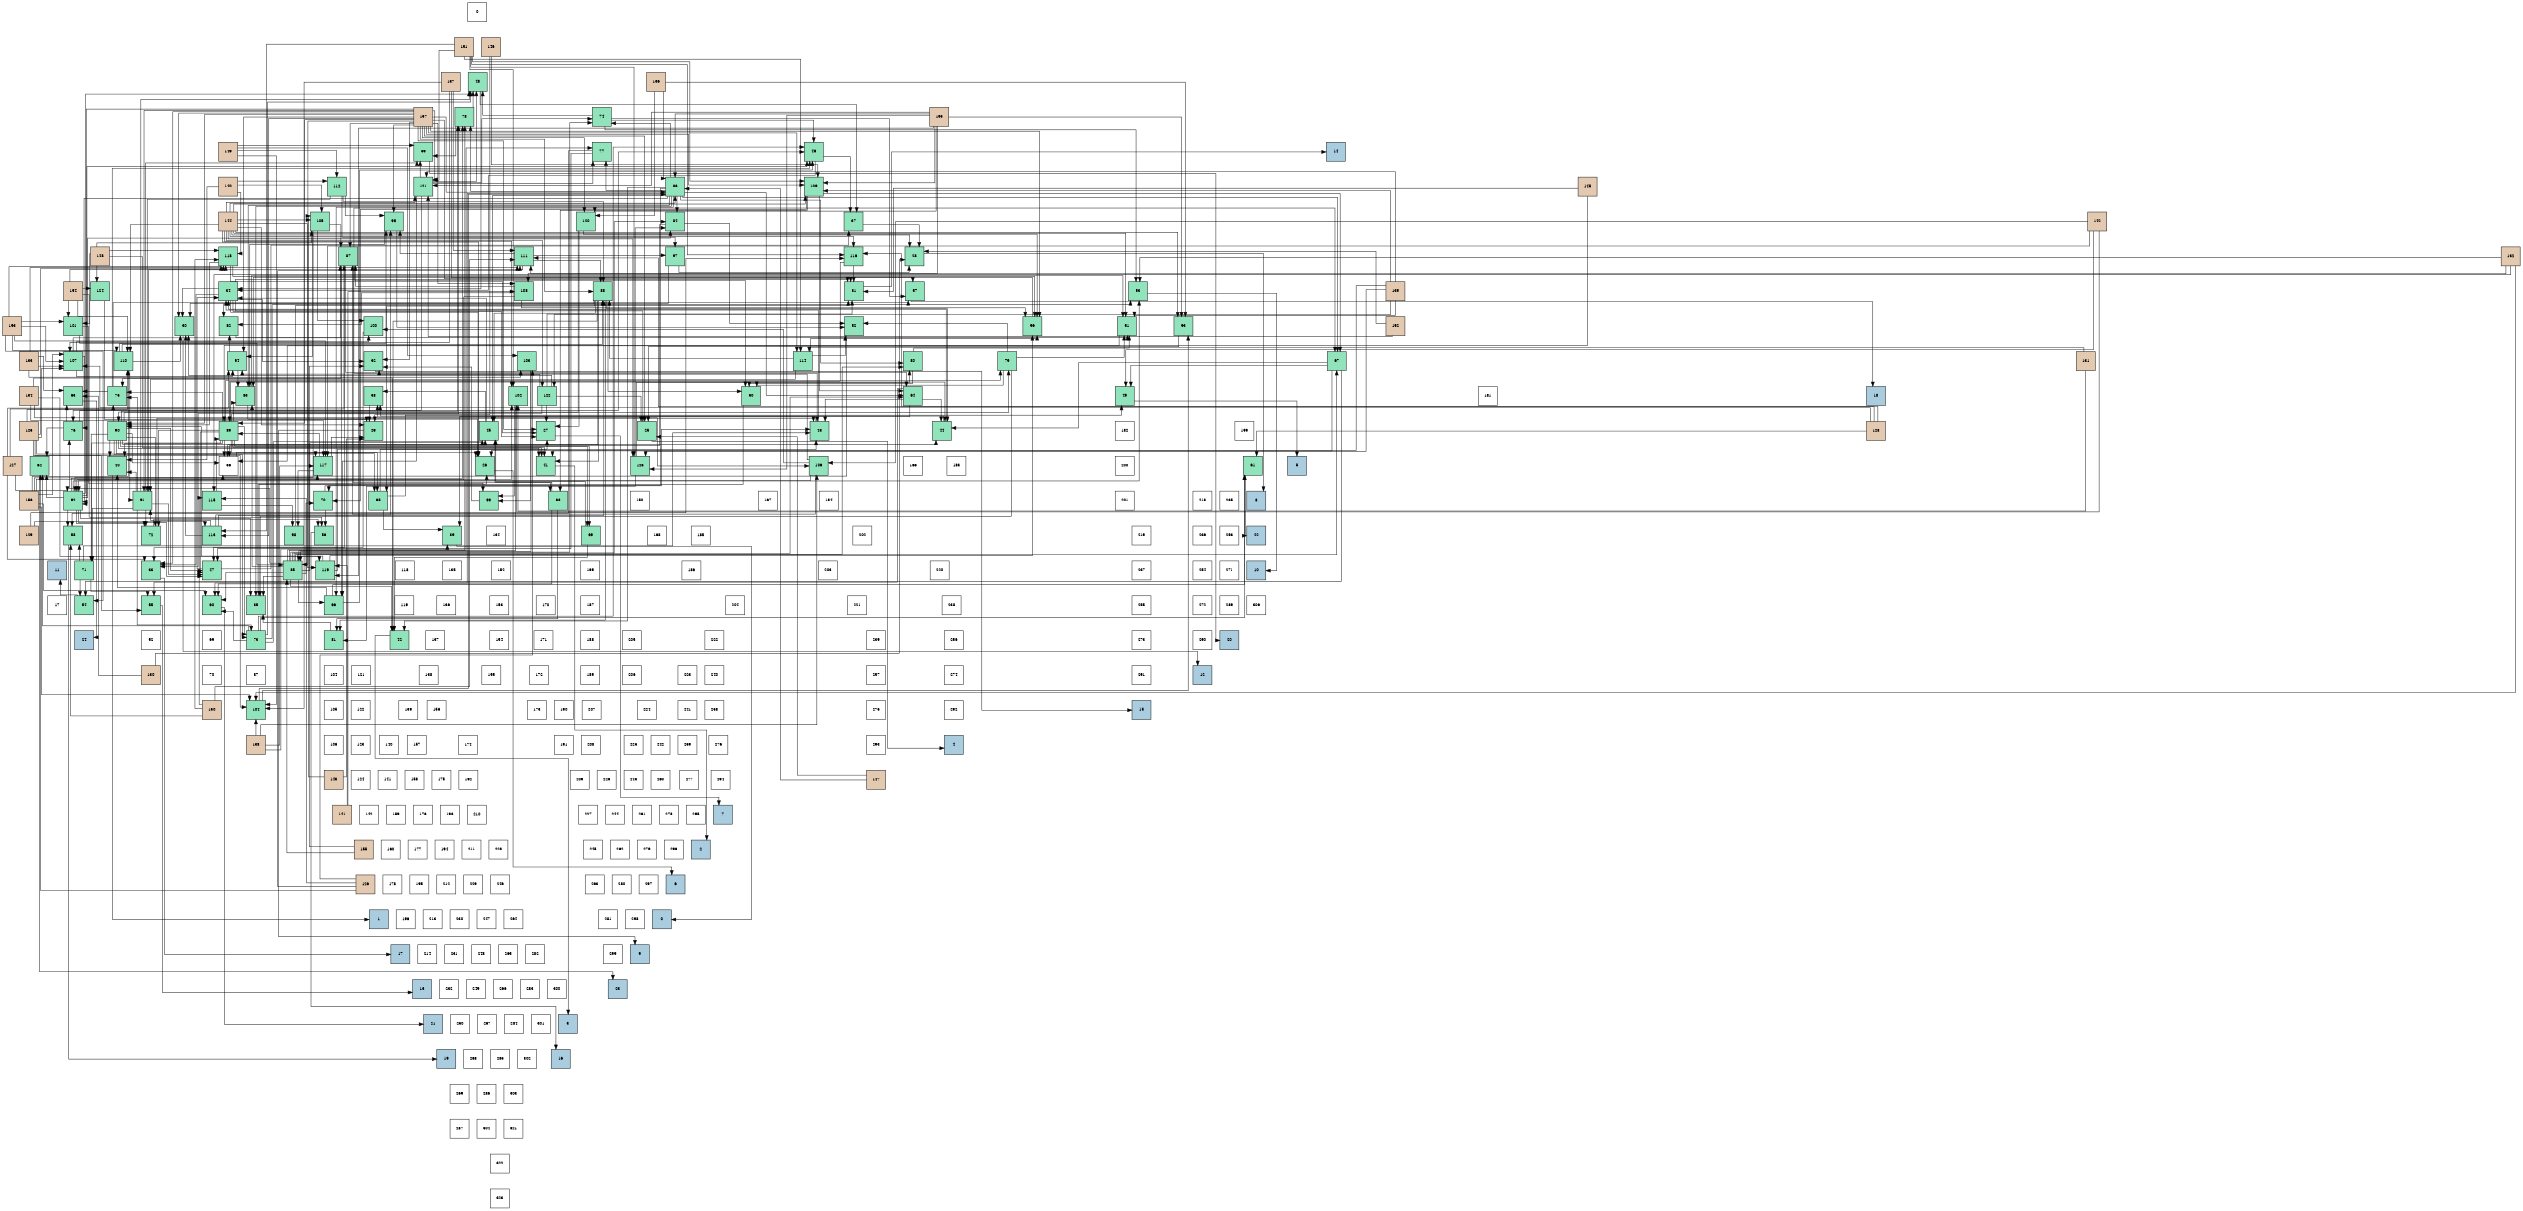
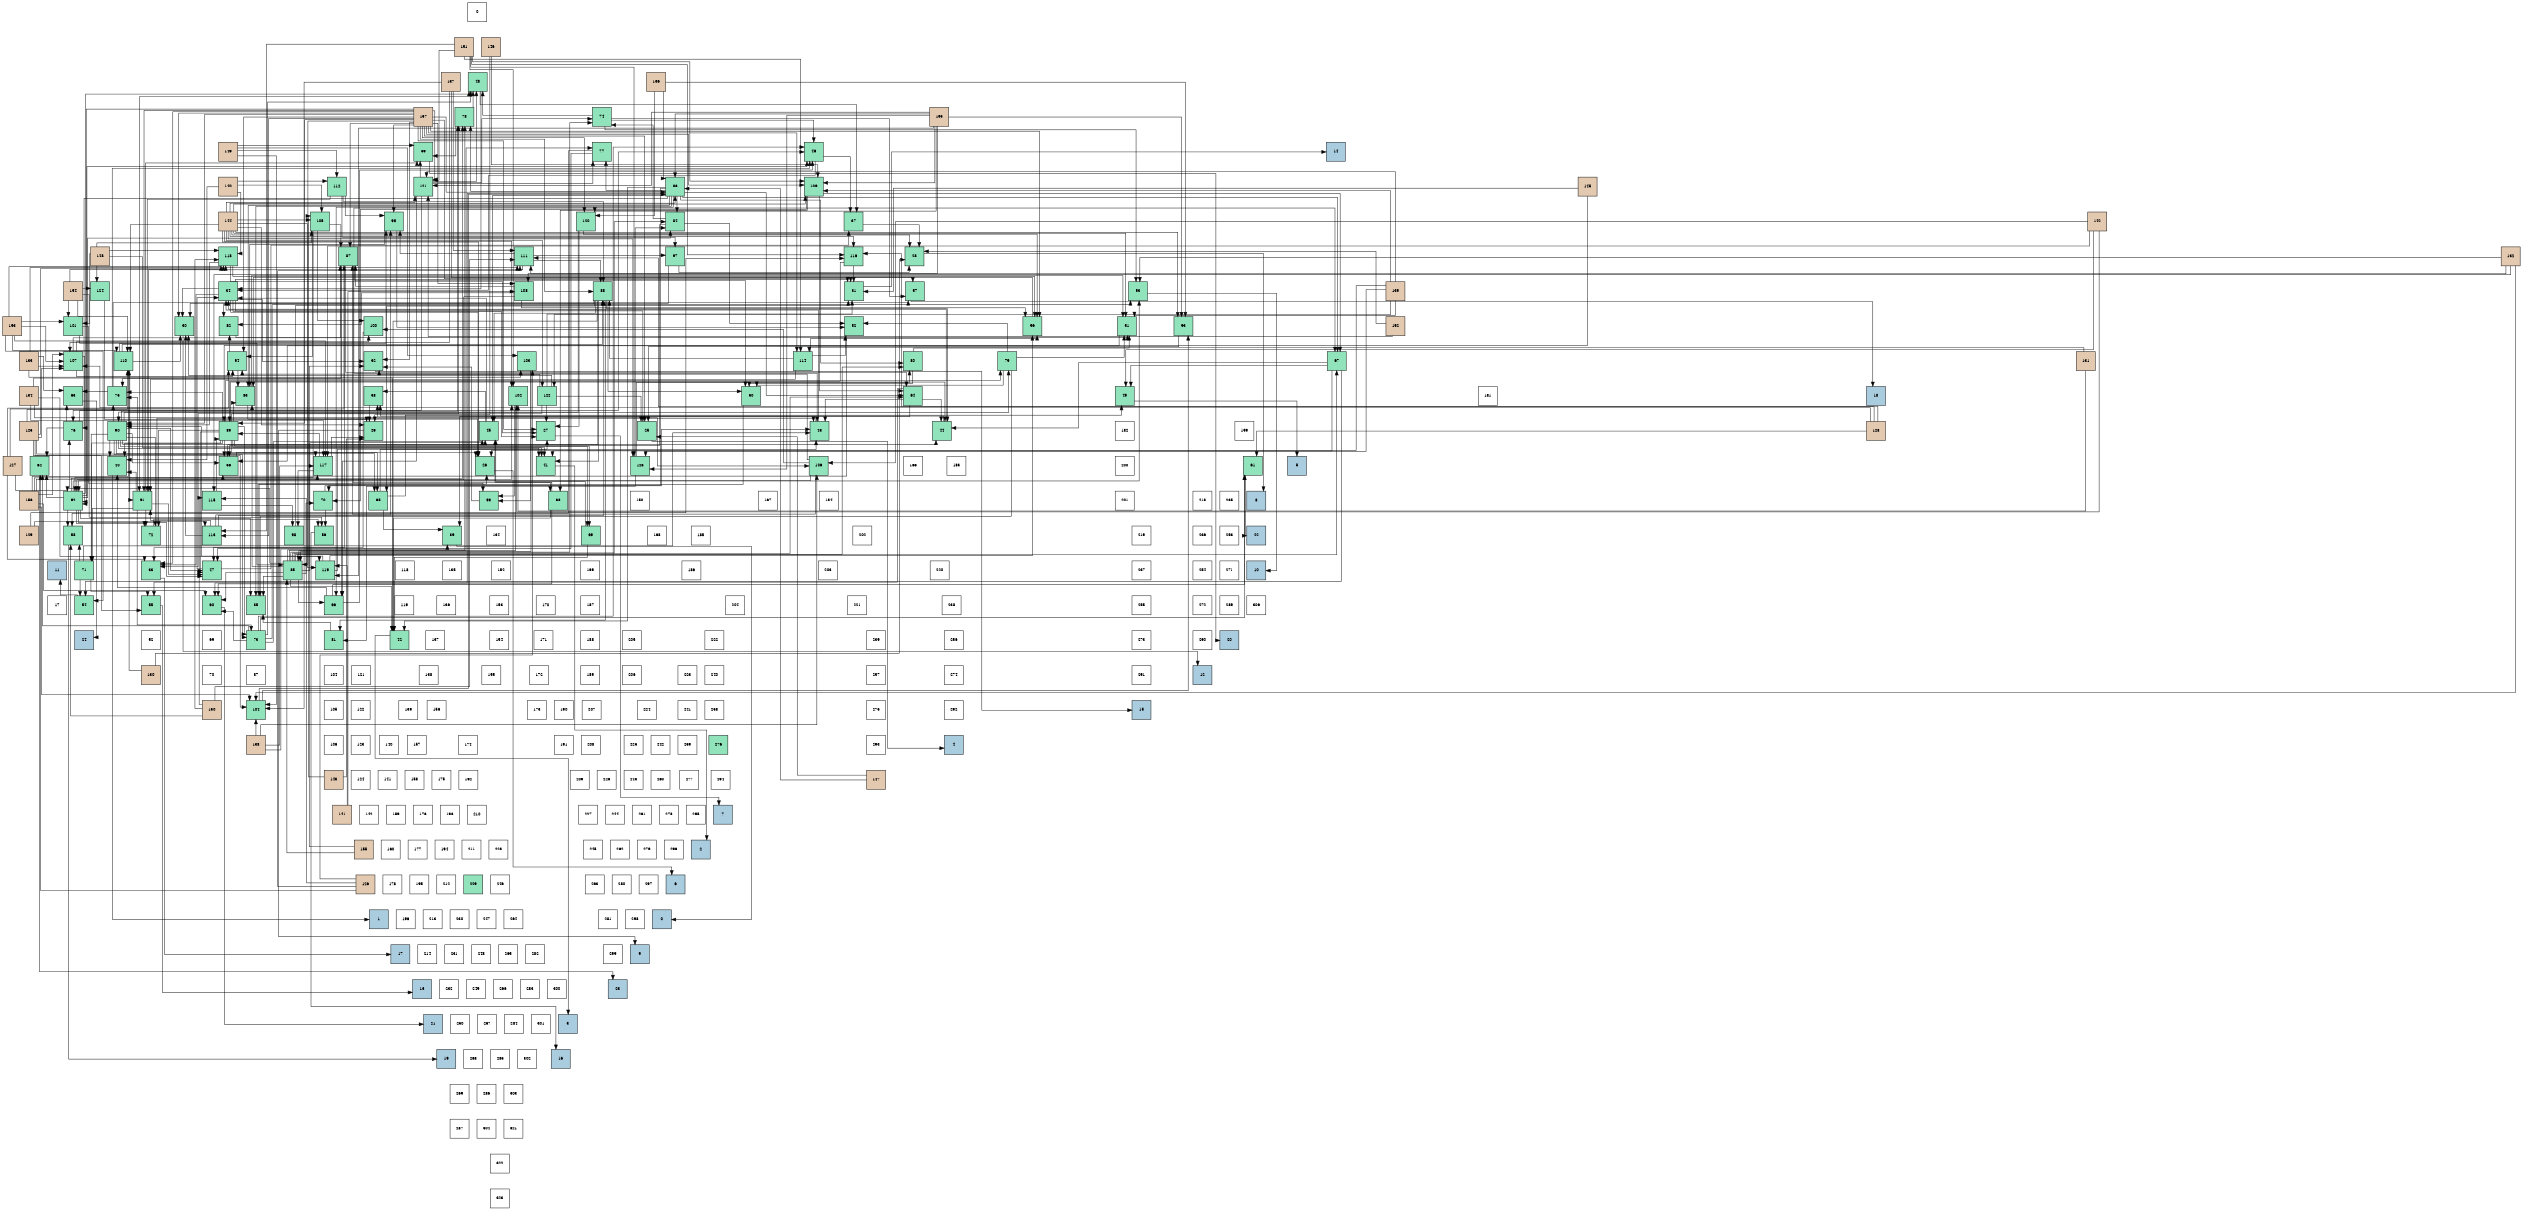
(141, 129) -> (139, 123)
(670, 139) -> (653, 159)
(229, 466) -> (229, 466)
(98, 552) -> (129, 529)
(558, 594) -> (422, 518)
(718, 745) -> (718, 745)
(473, 884) -> (473, 884)
